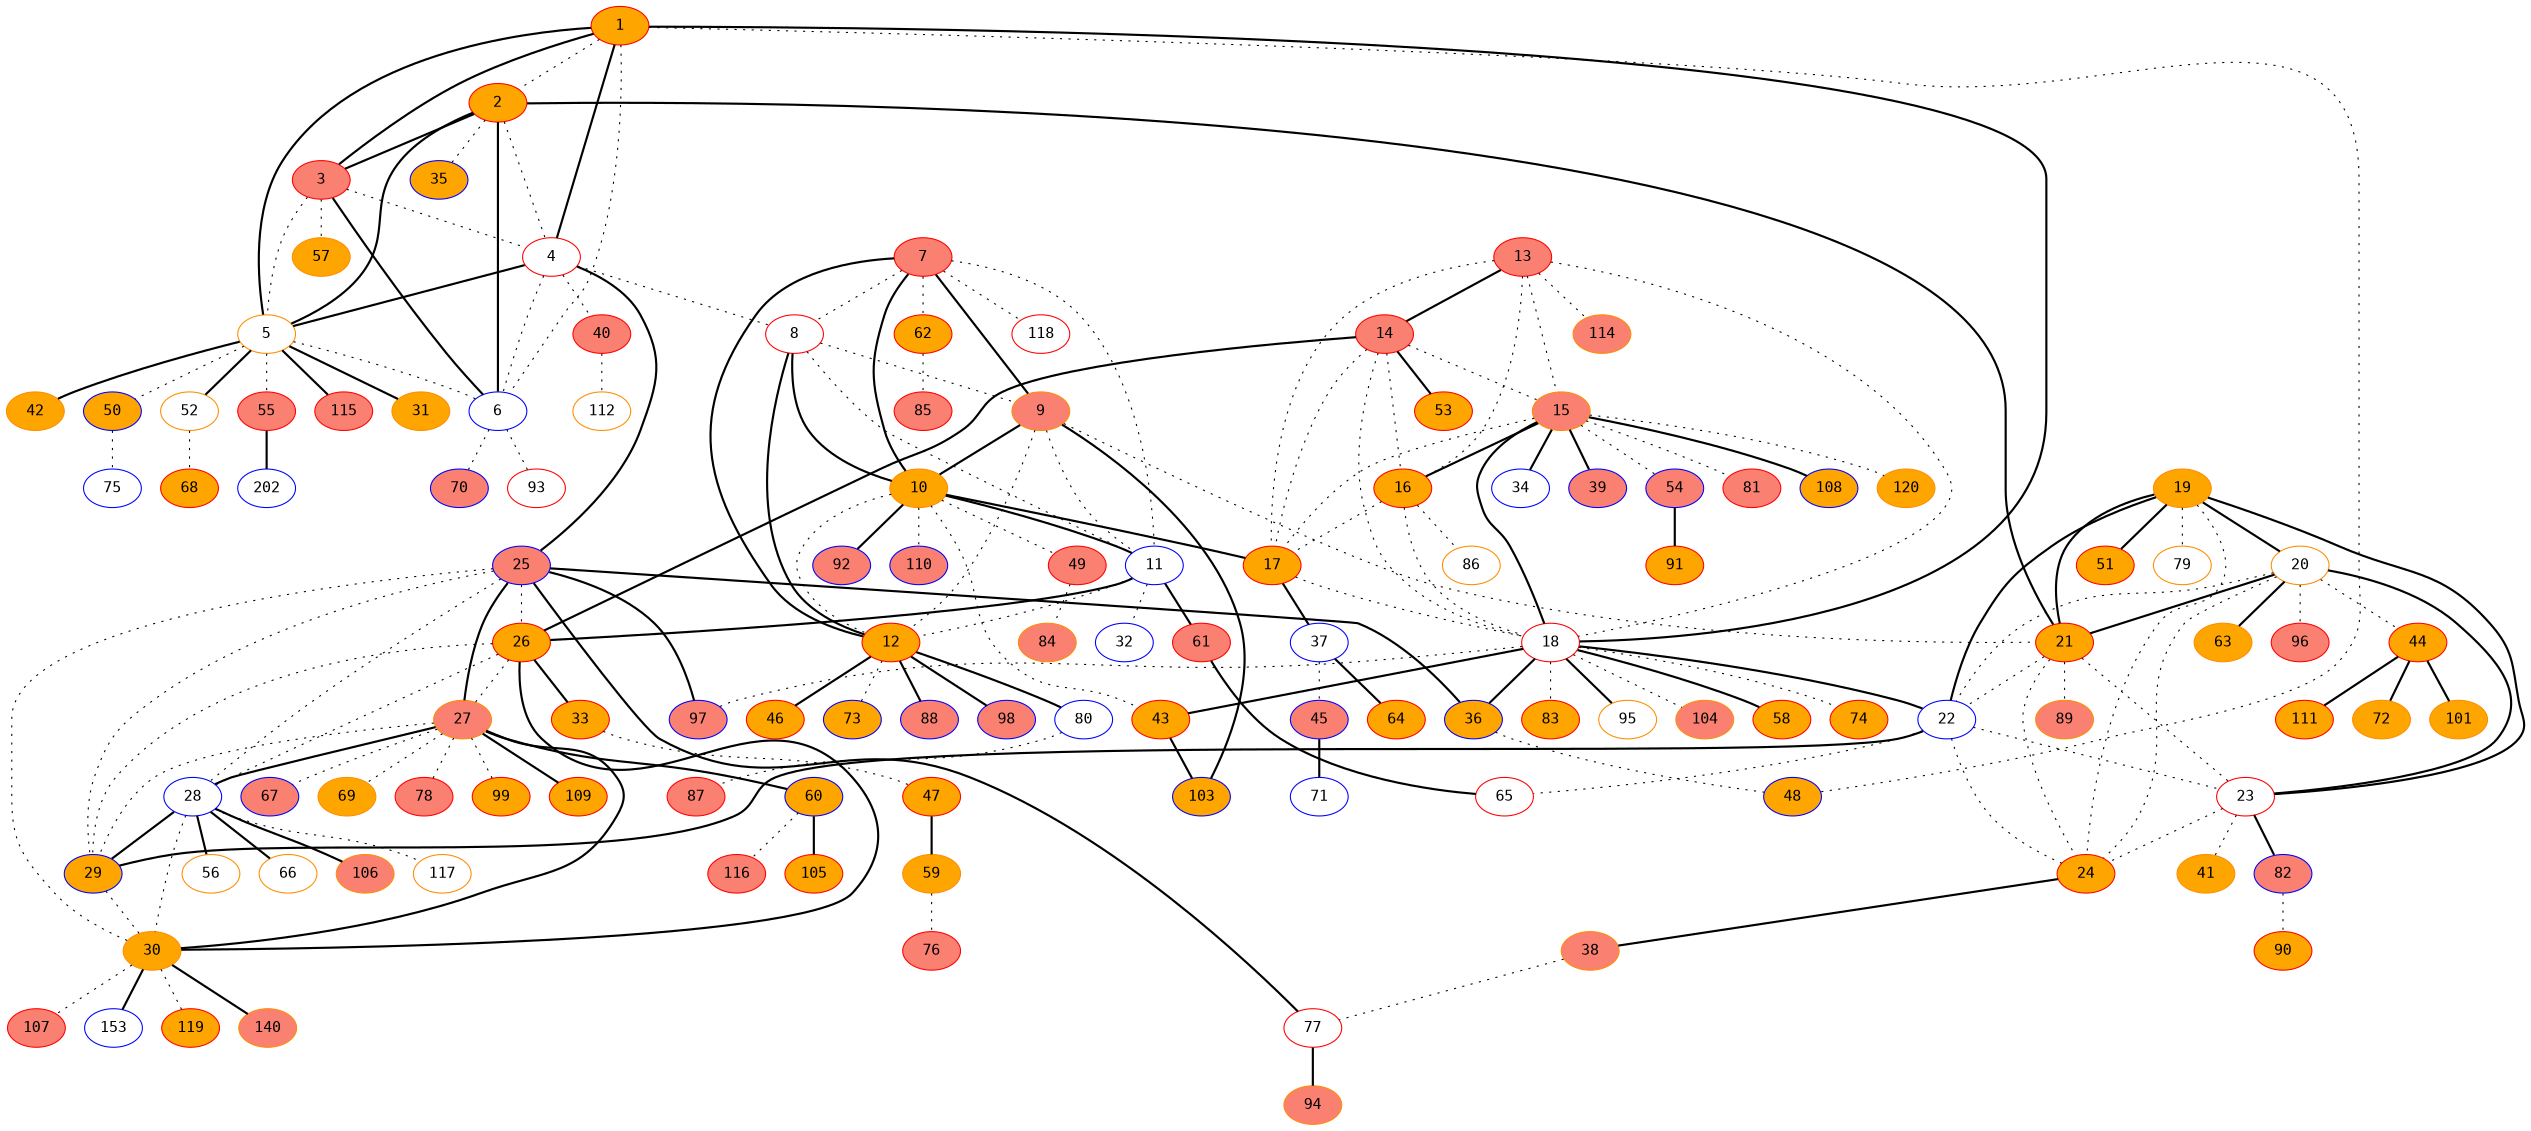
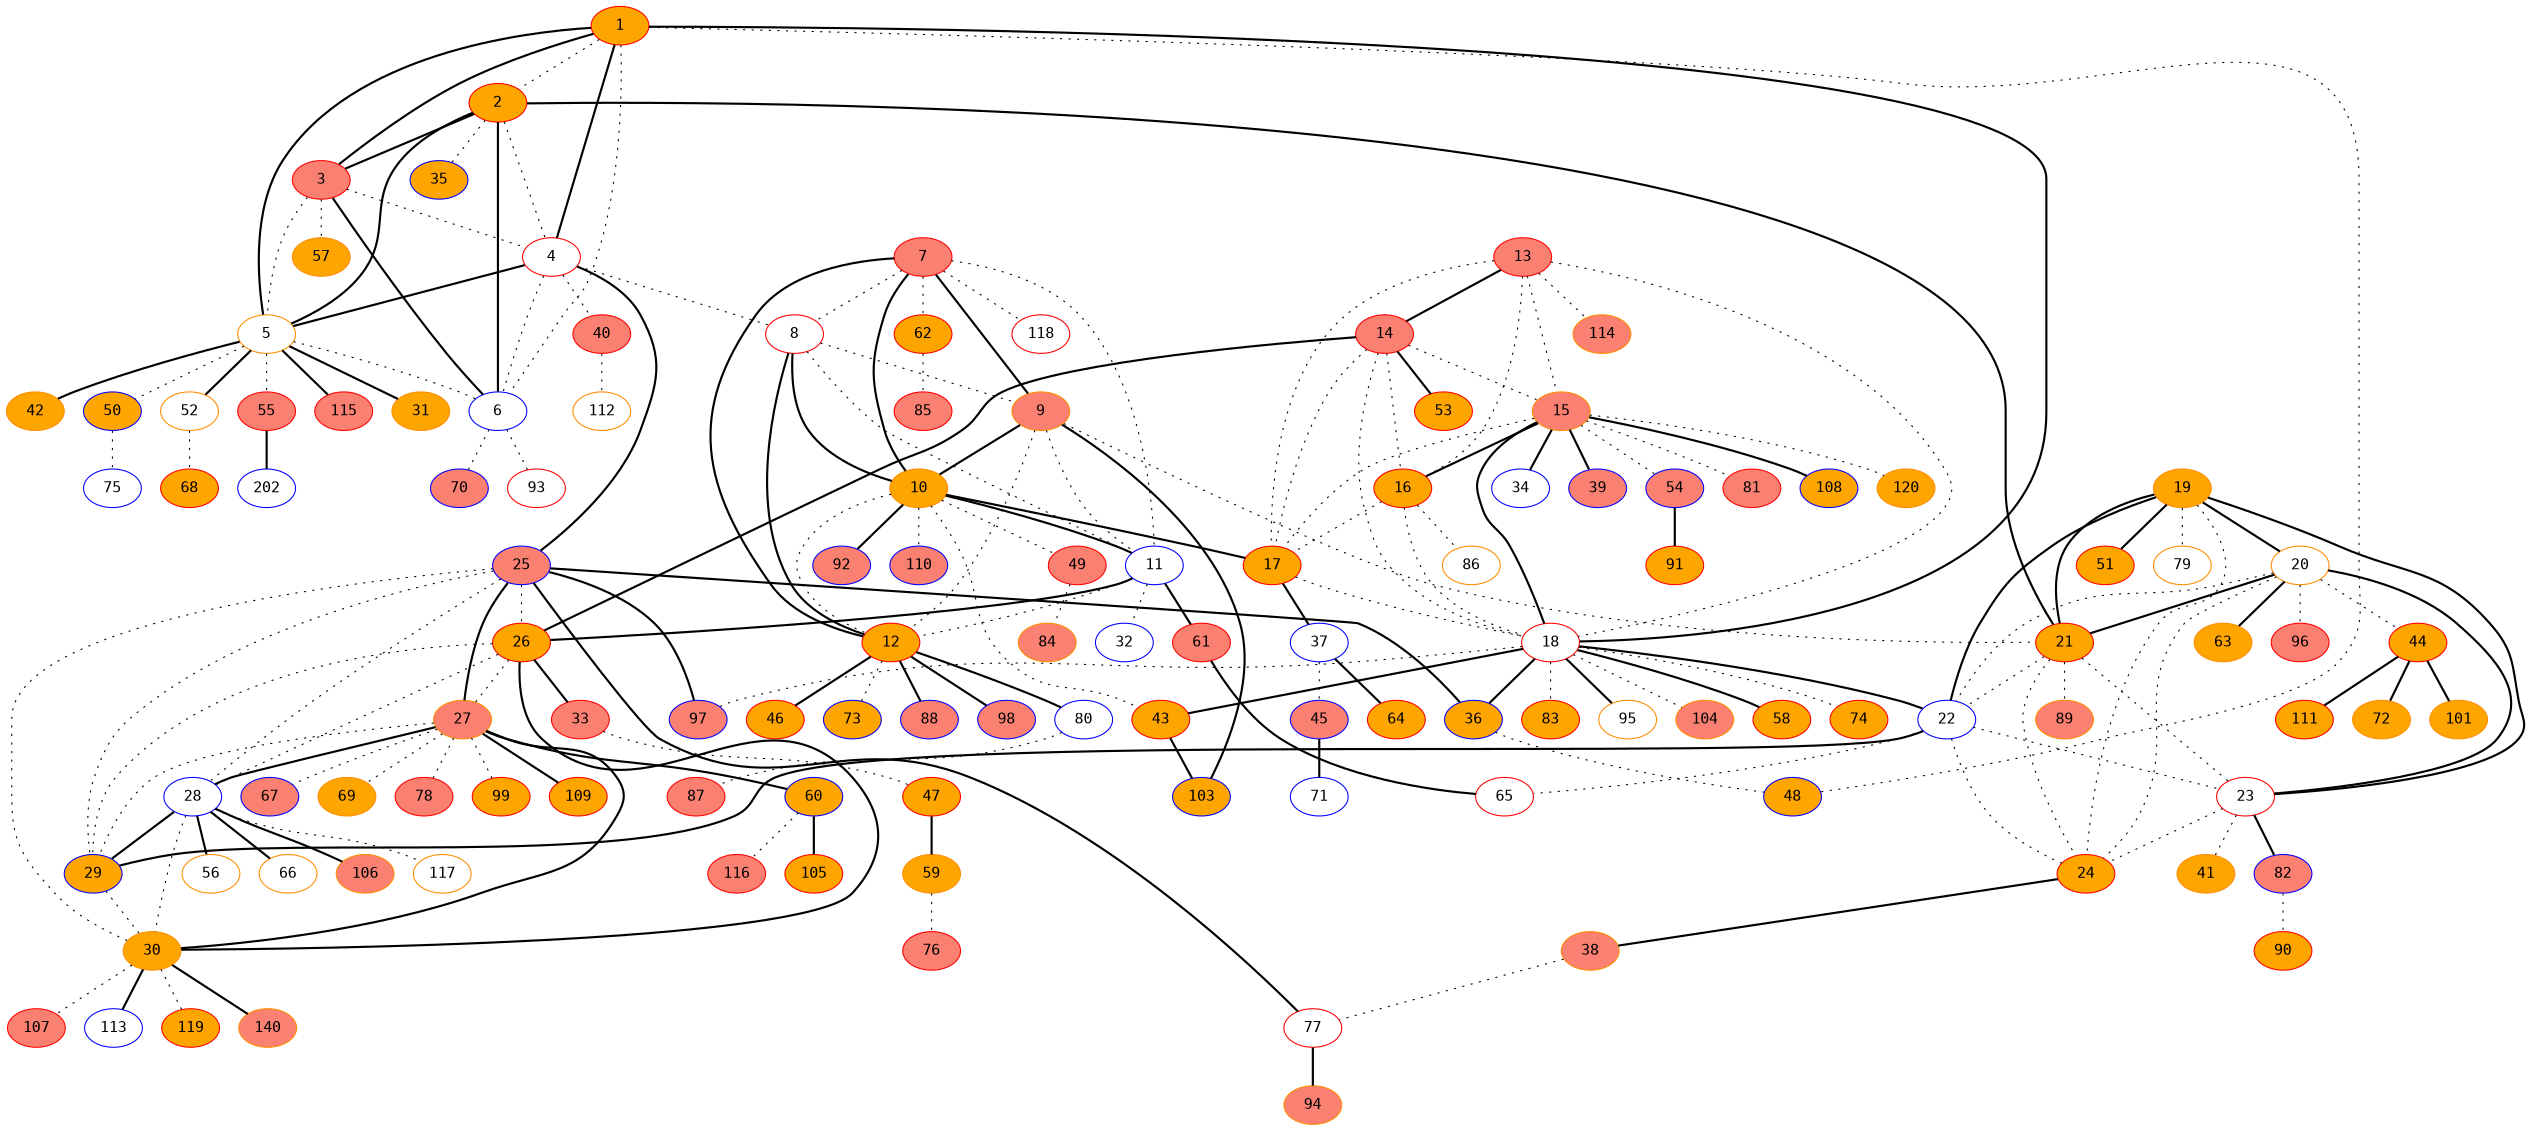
(580, 720) -> (580, 720)
(114, 1028) -> (114, 1028)
